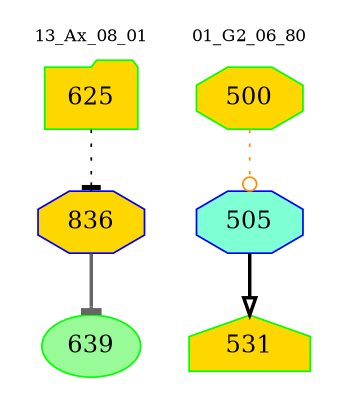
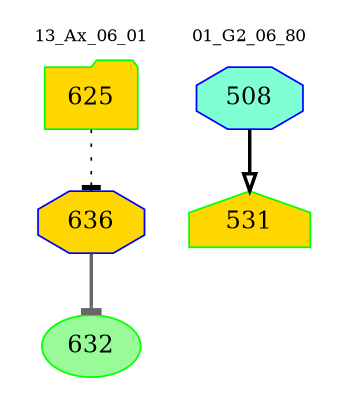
(91, 37) -> (91, 37)
(250, 98) -> none
(91, 222) -> (91, 222)
(250, 222) -> (250, 98)
(91, 346) -> (91, 346)
